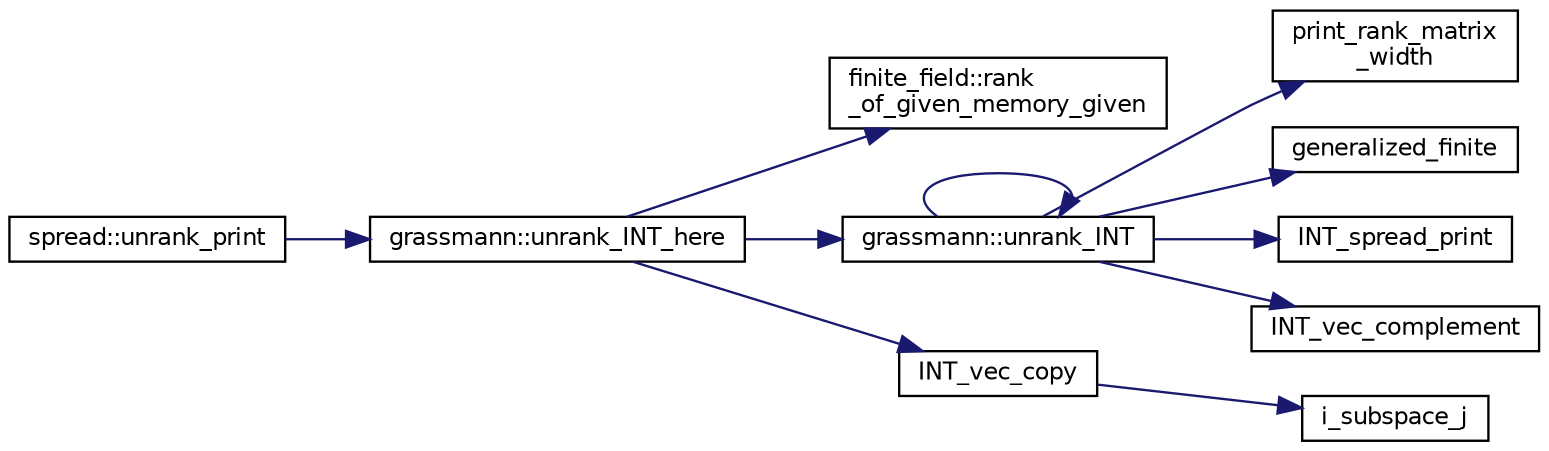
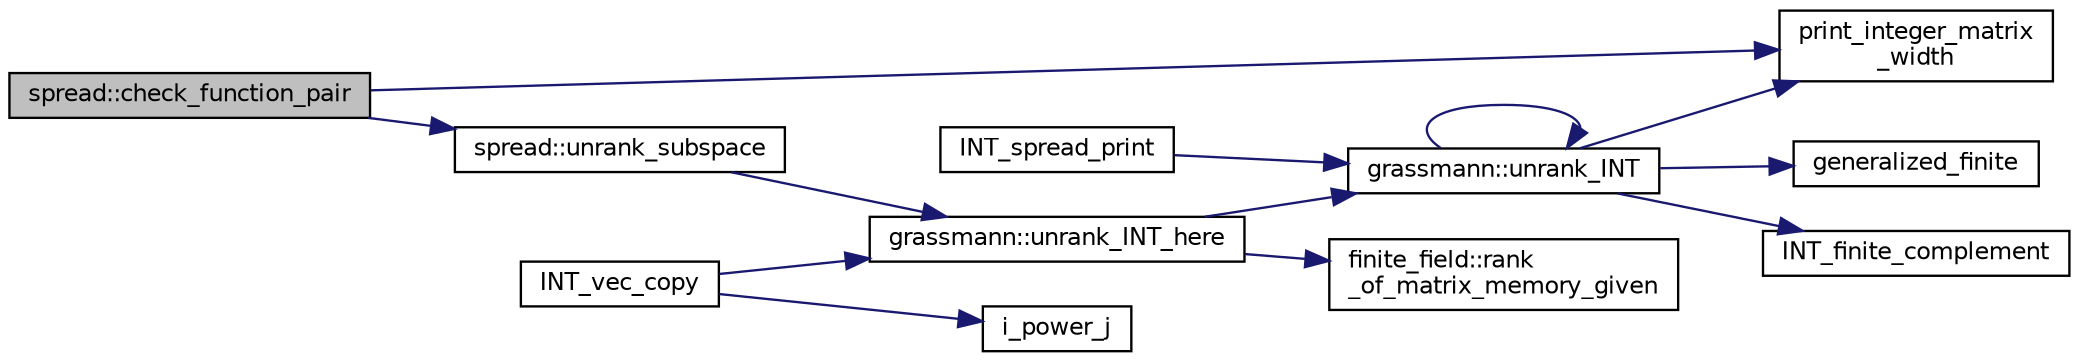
(1395, 46) -> (1916, 46)
(998, 93) -> (1504, 275)
none -> (190, 95)
(147, 239) -> (620, 150)
(1204, 239) -> (1249, 159)
(766, 303) -> (782, 267)
(1395, 329) -> (1916, 253)
(1395, 418) -> (1057, 329)
